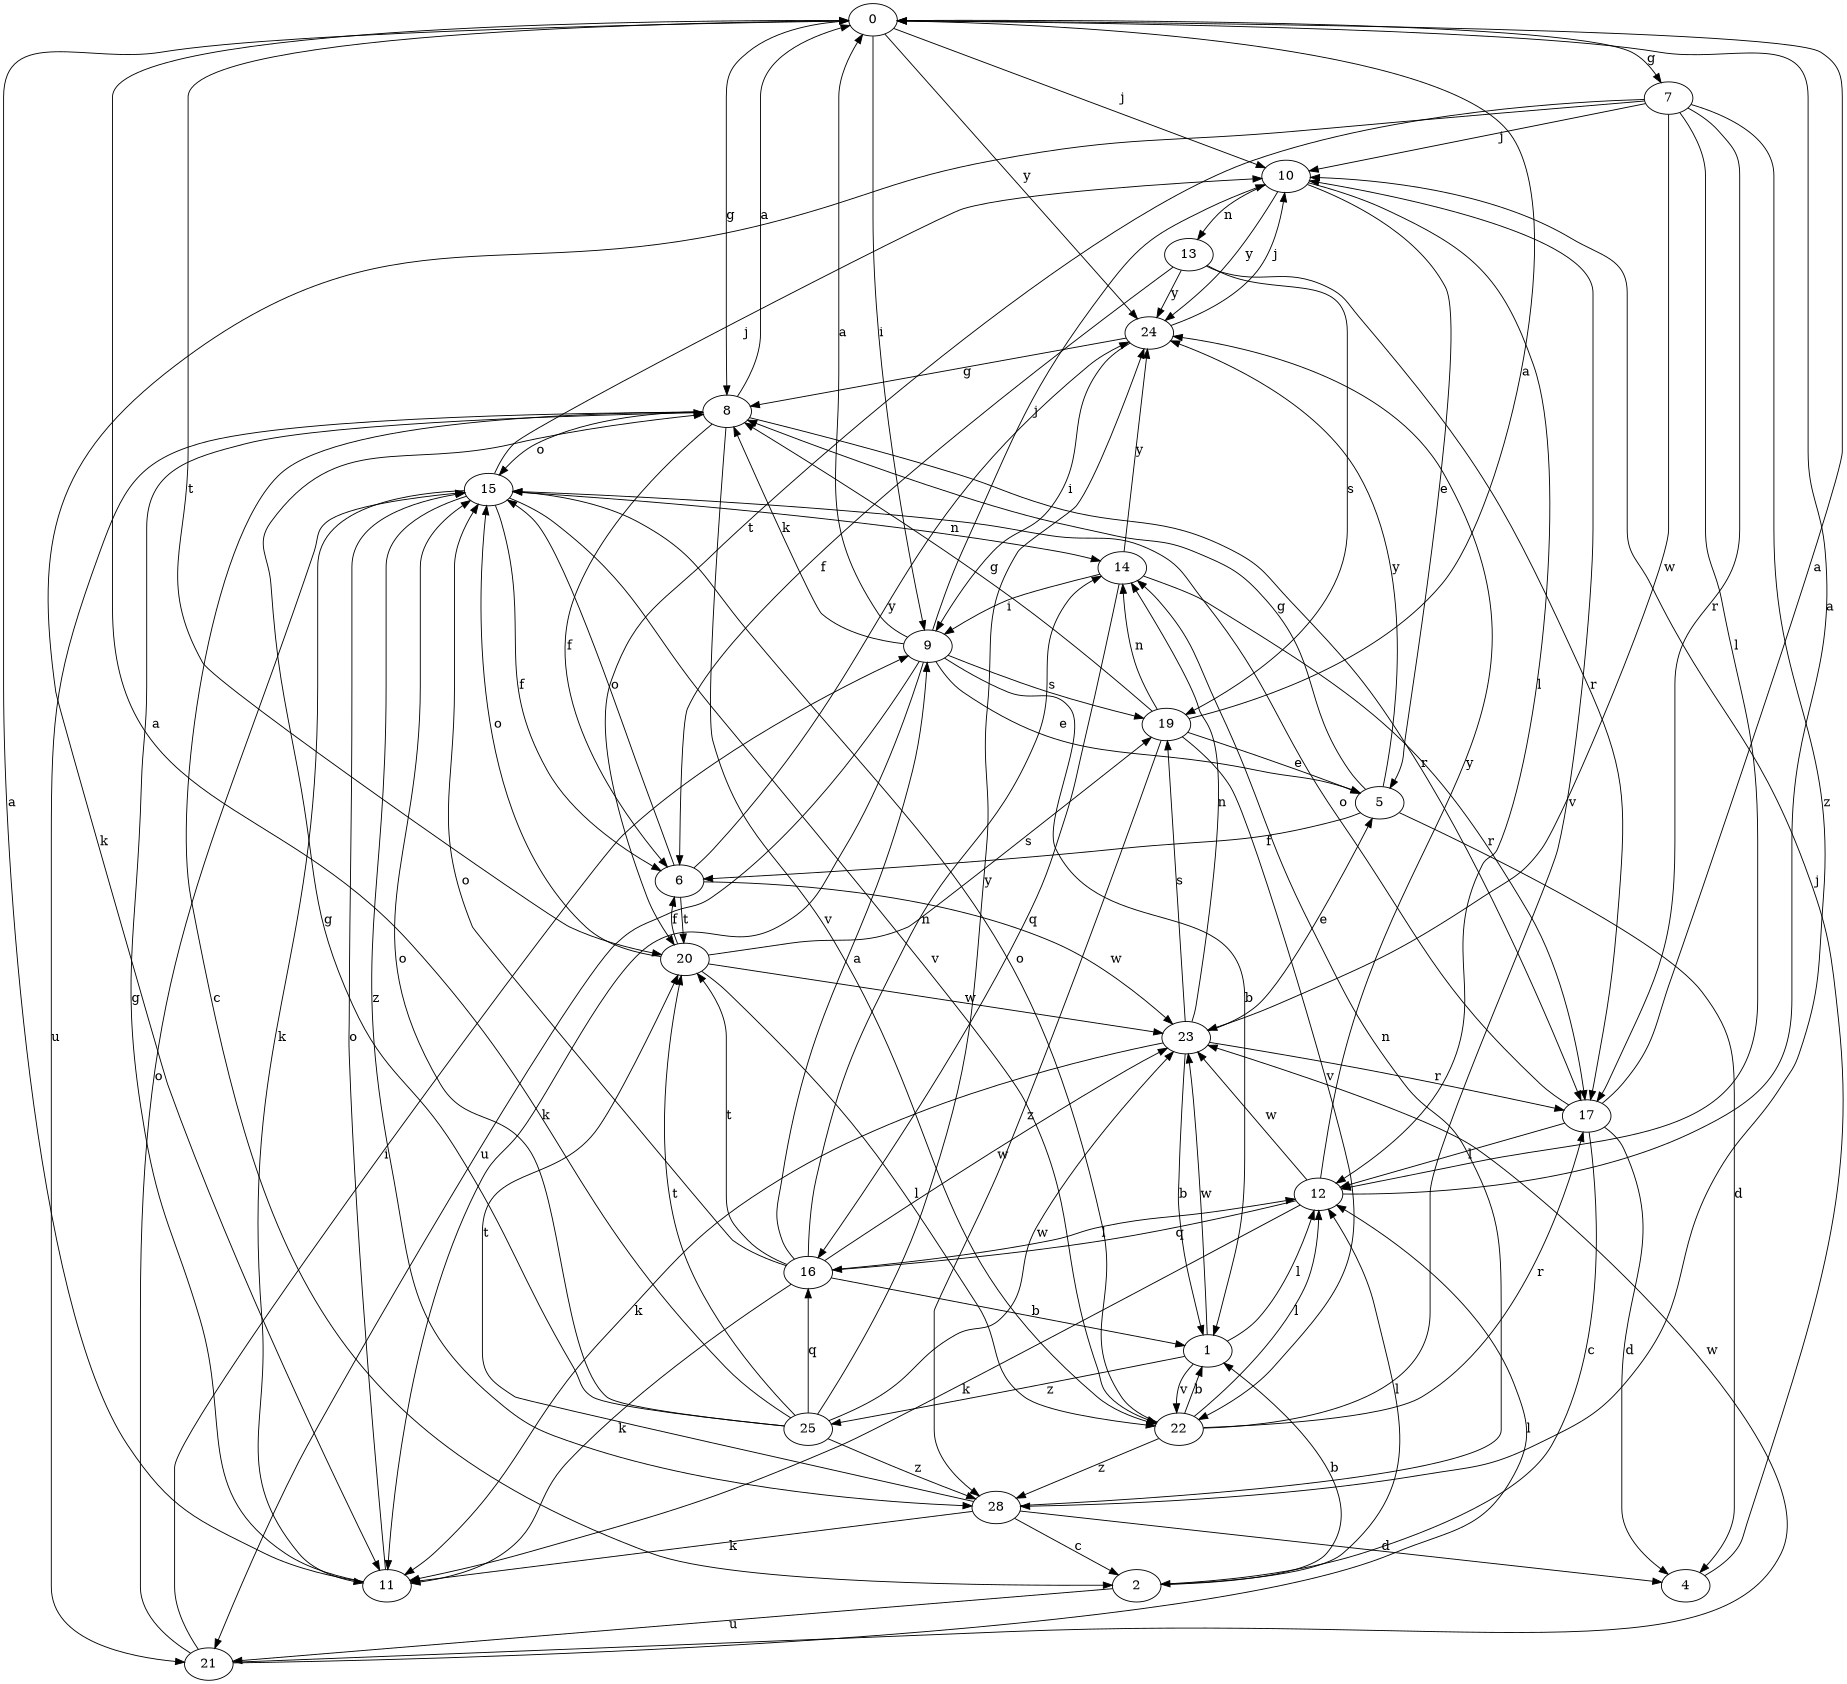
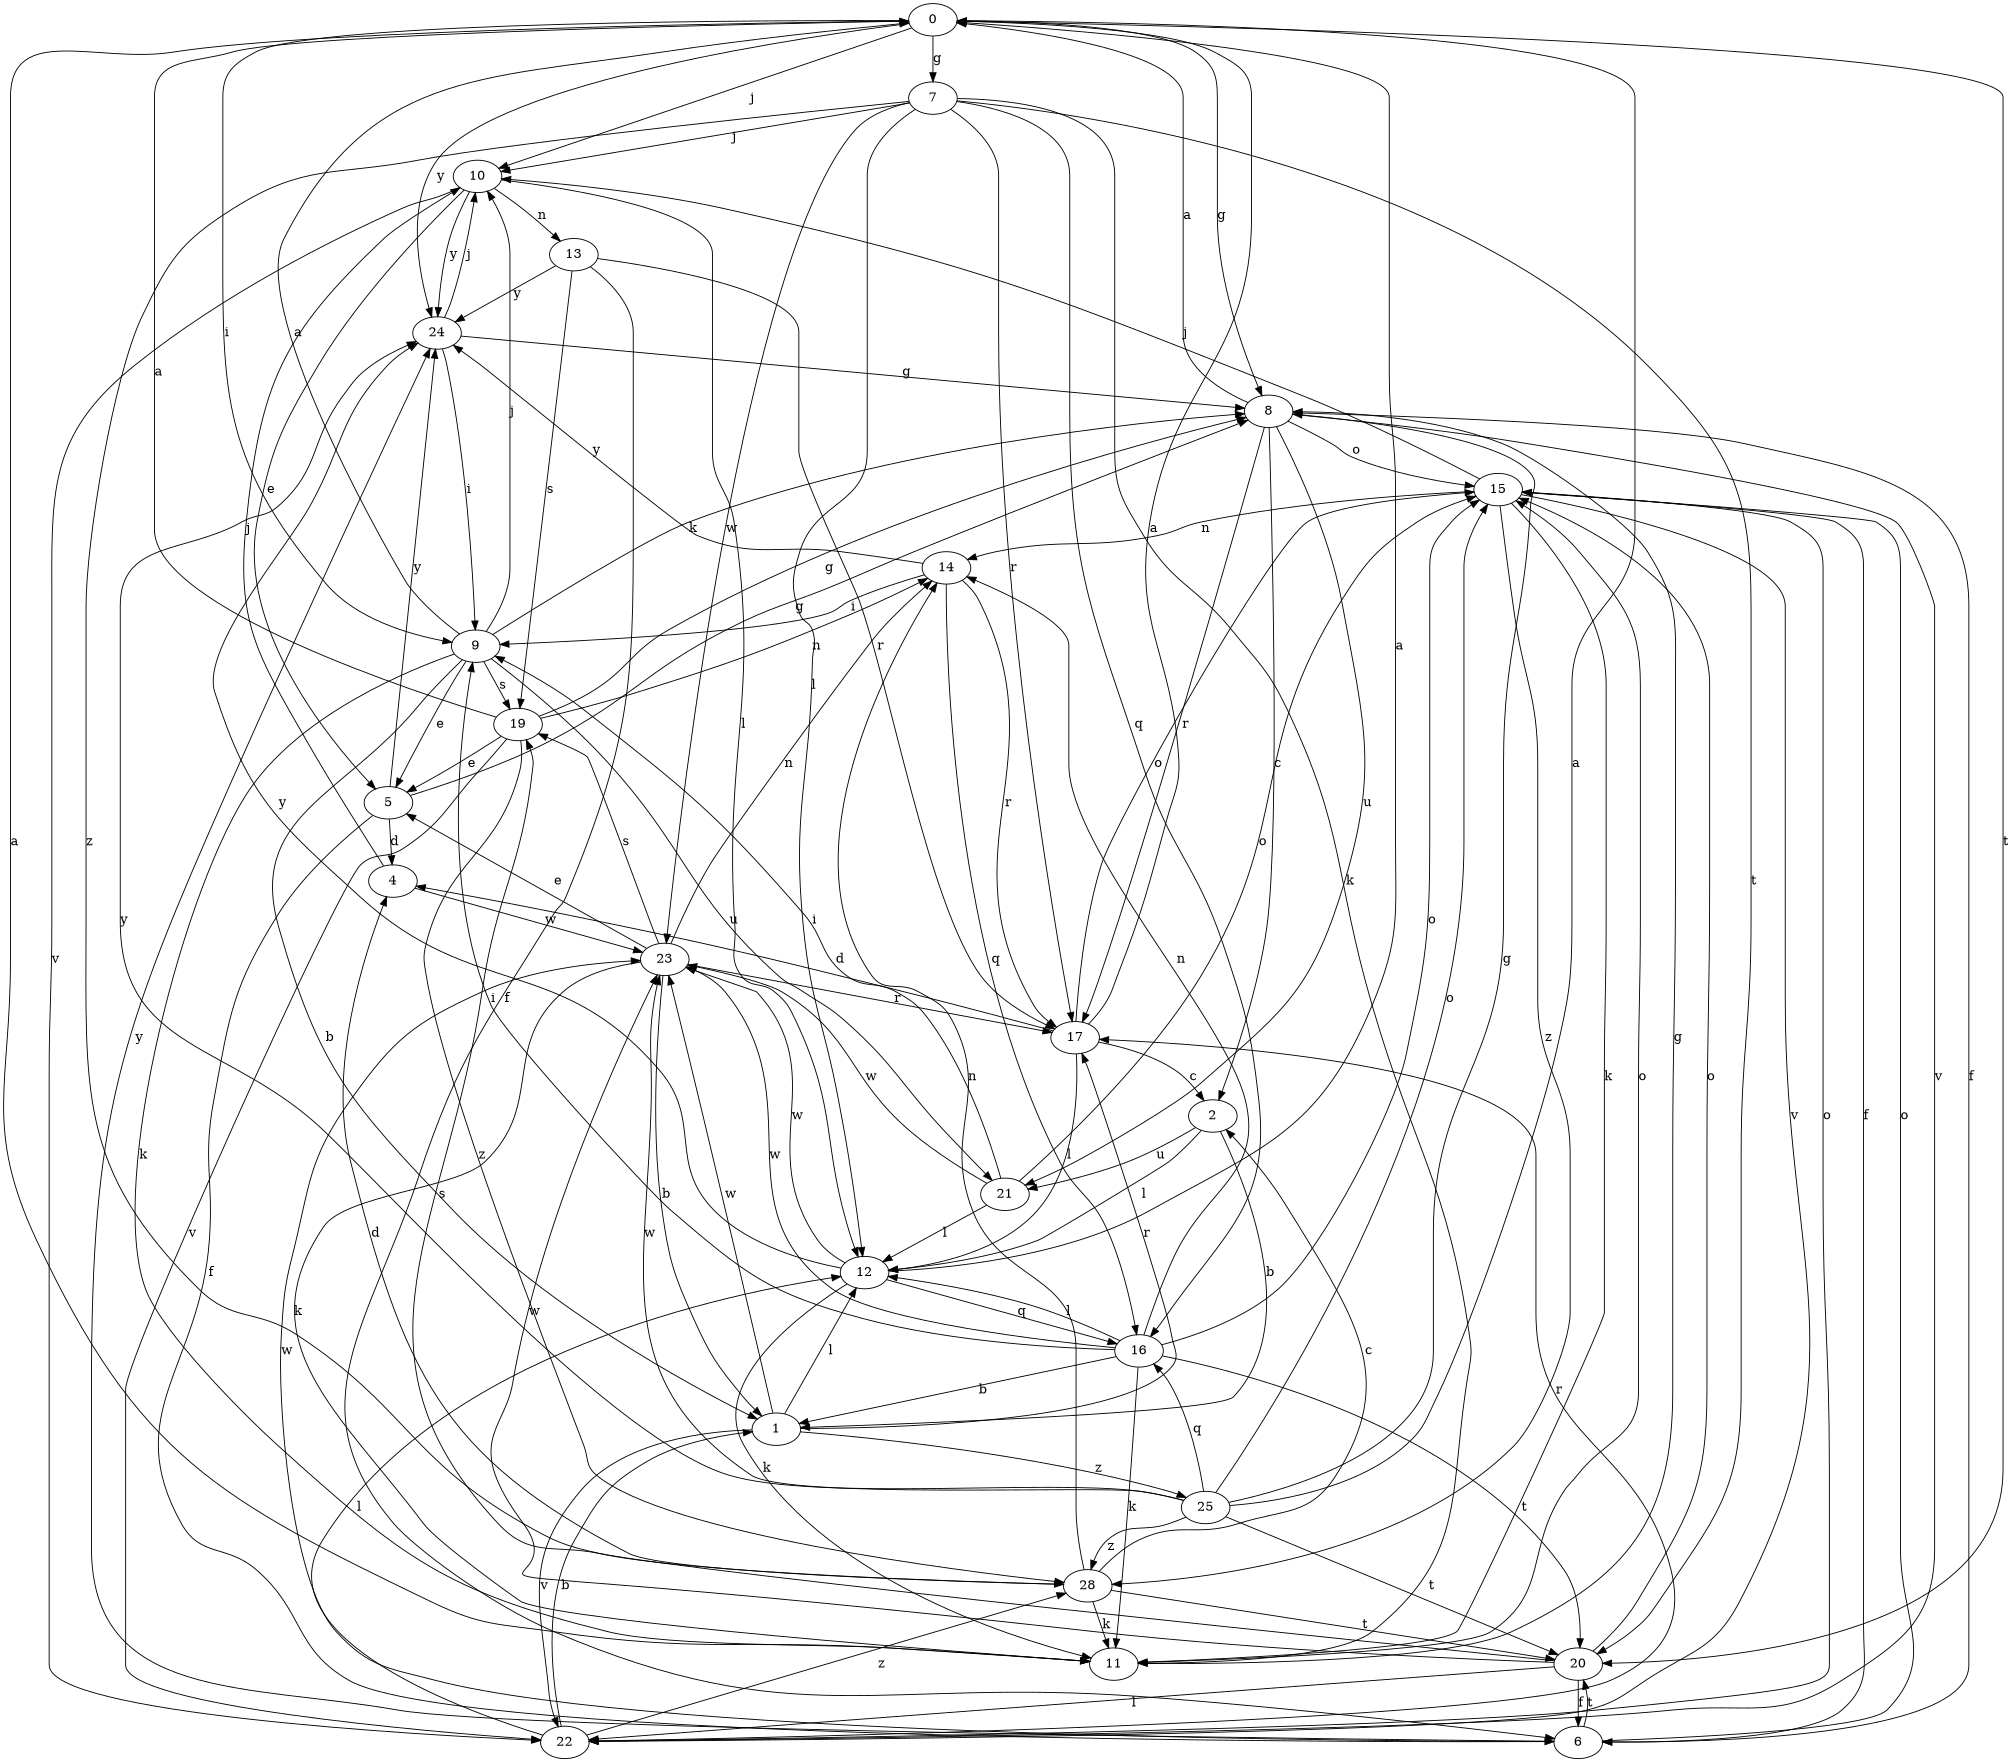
(4, 488) -> (10, 811)
none -> (1122, 704)
(1560, 840) -> (49, 1063)
none -> (524, 919)
(857, 959) -> (493, 999)
none -> (1147, 1385)
